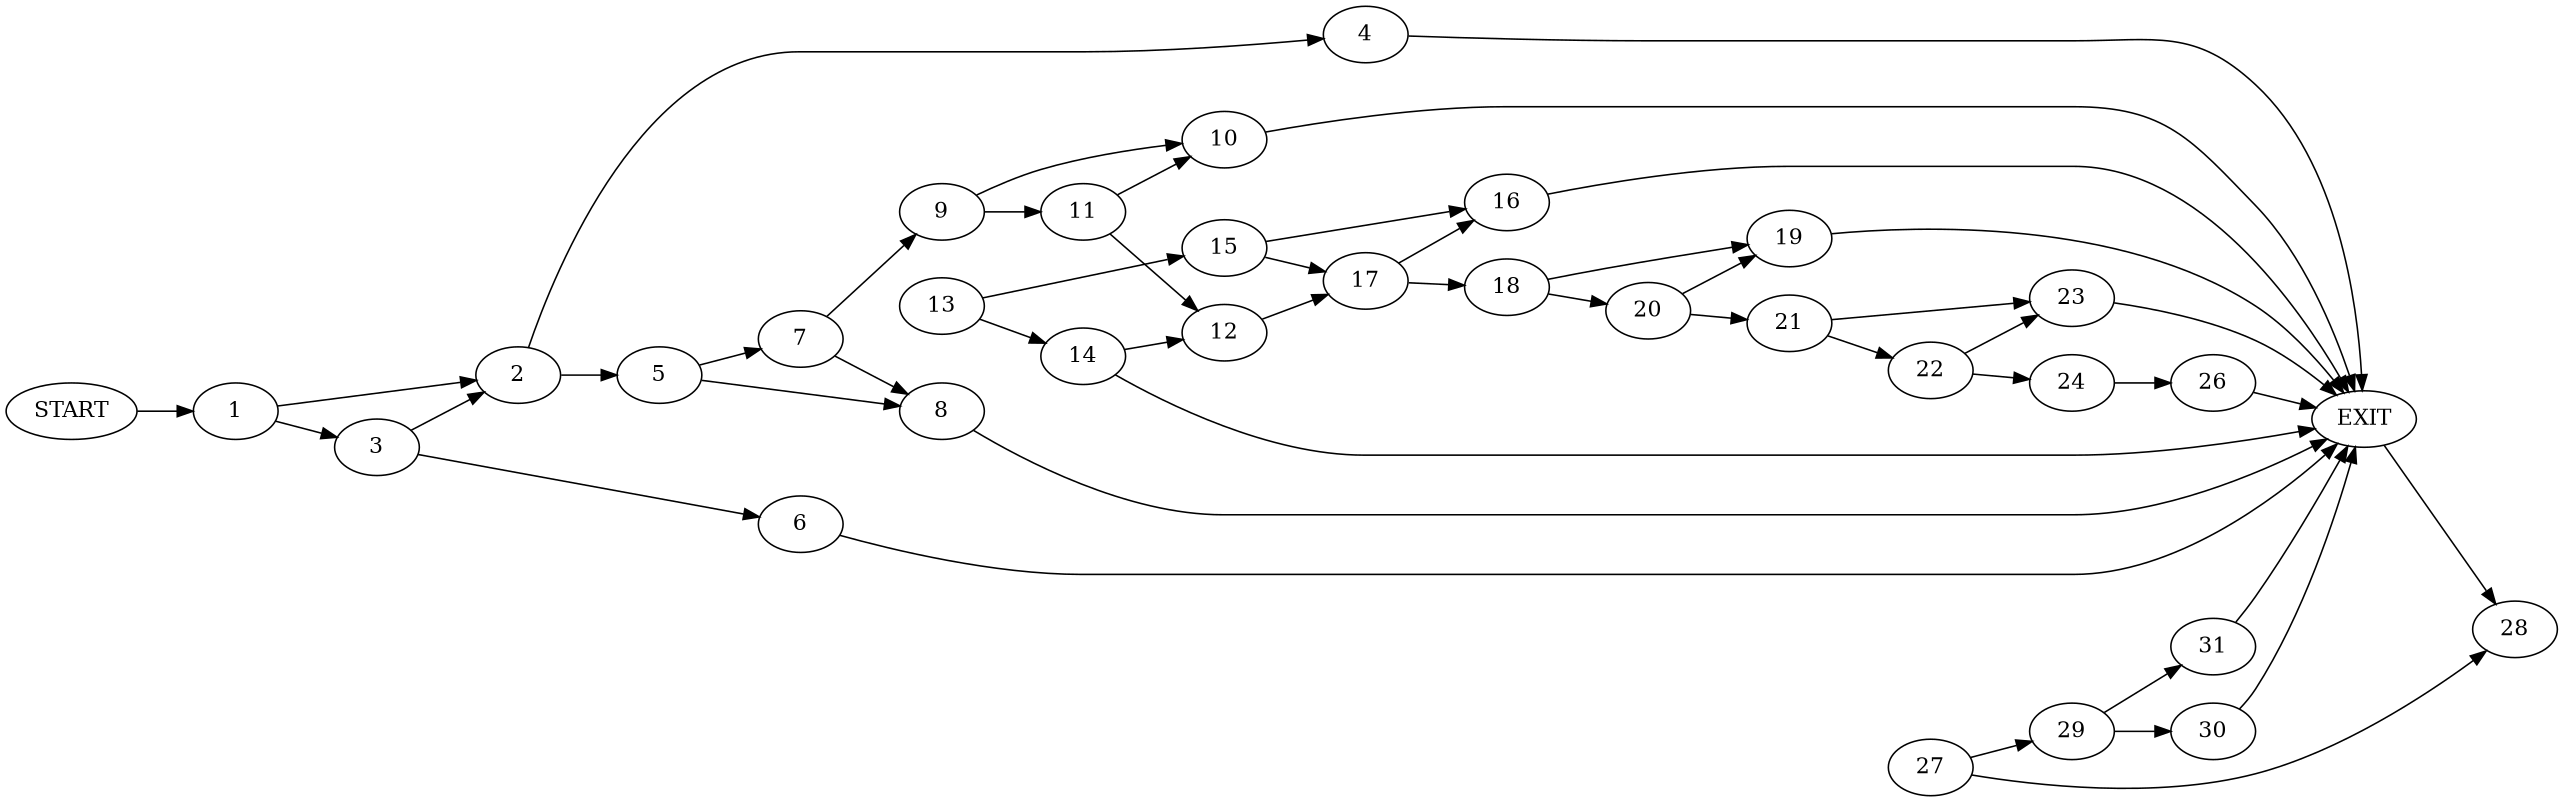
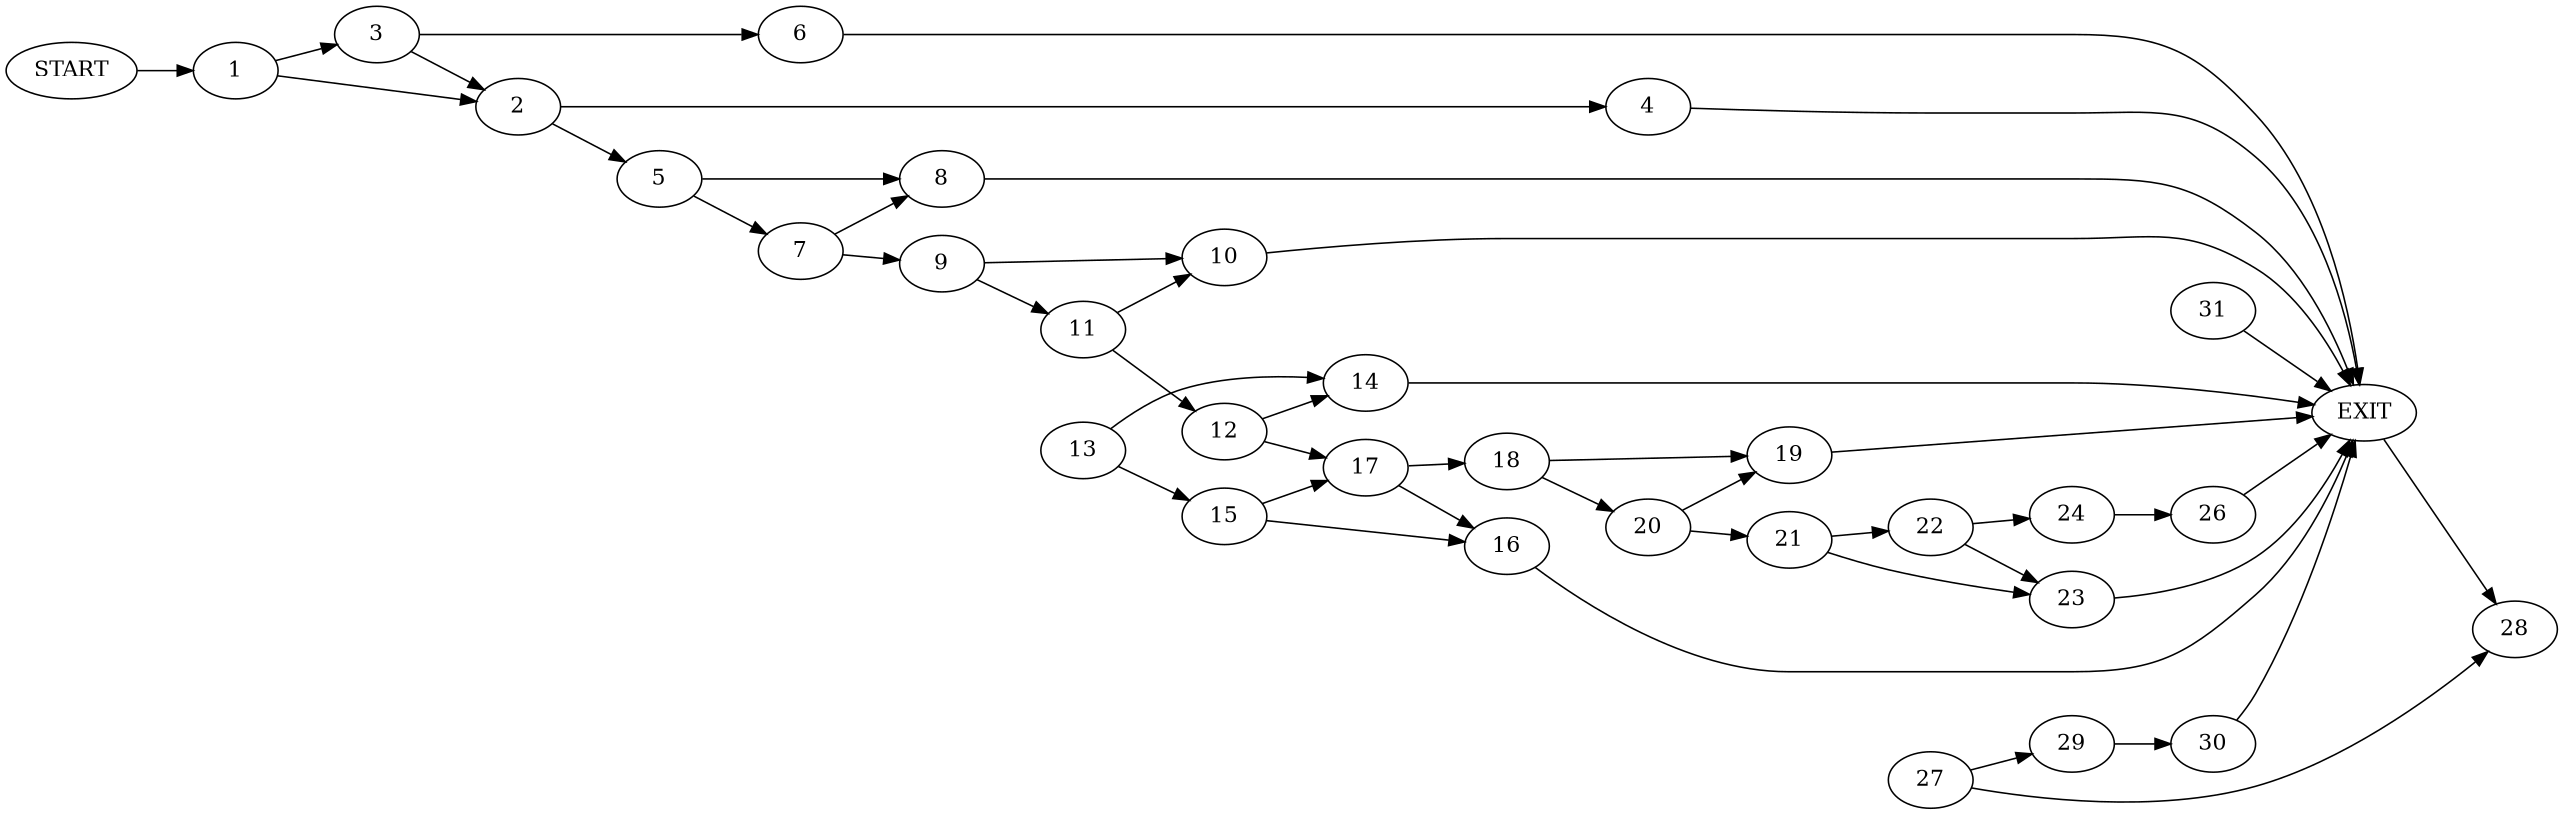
(1146, 346) -> (1288, 410)
(2136, 693) -> none
